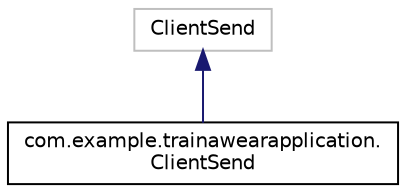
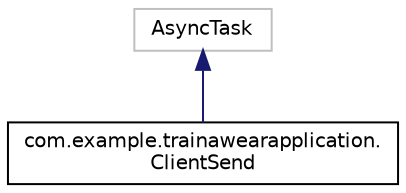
(203, 30) -> (203, 30)
